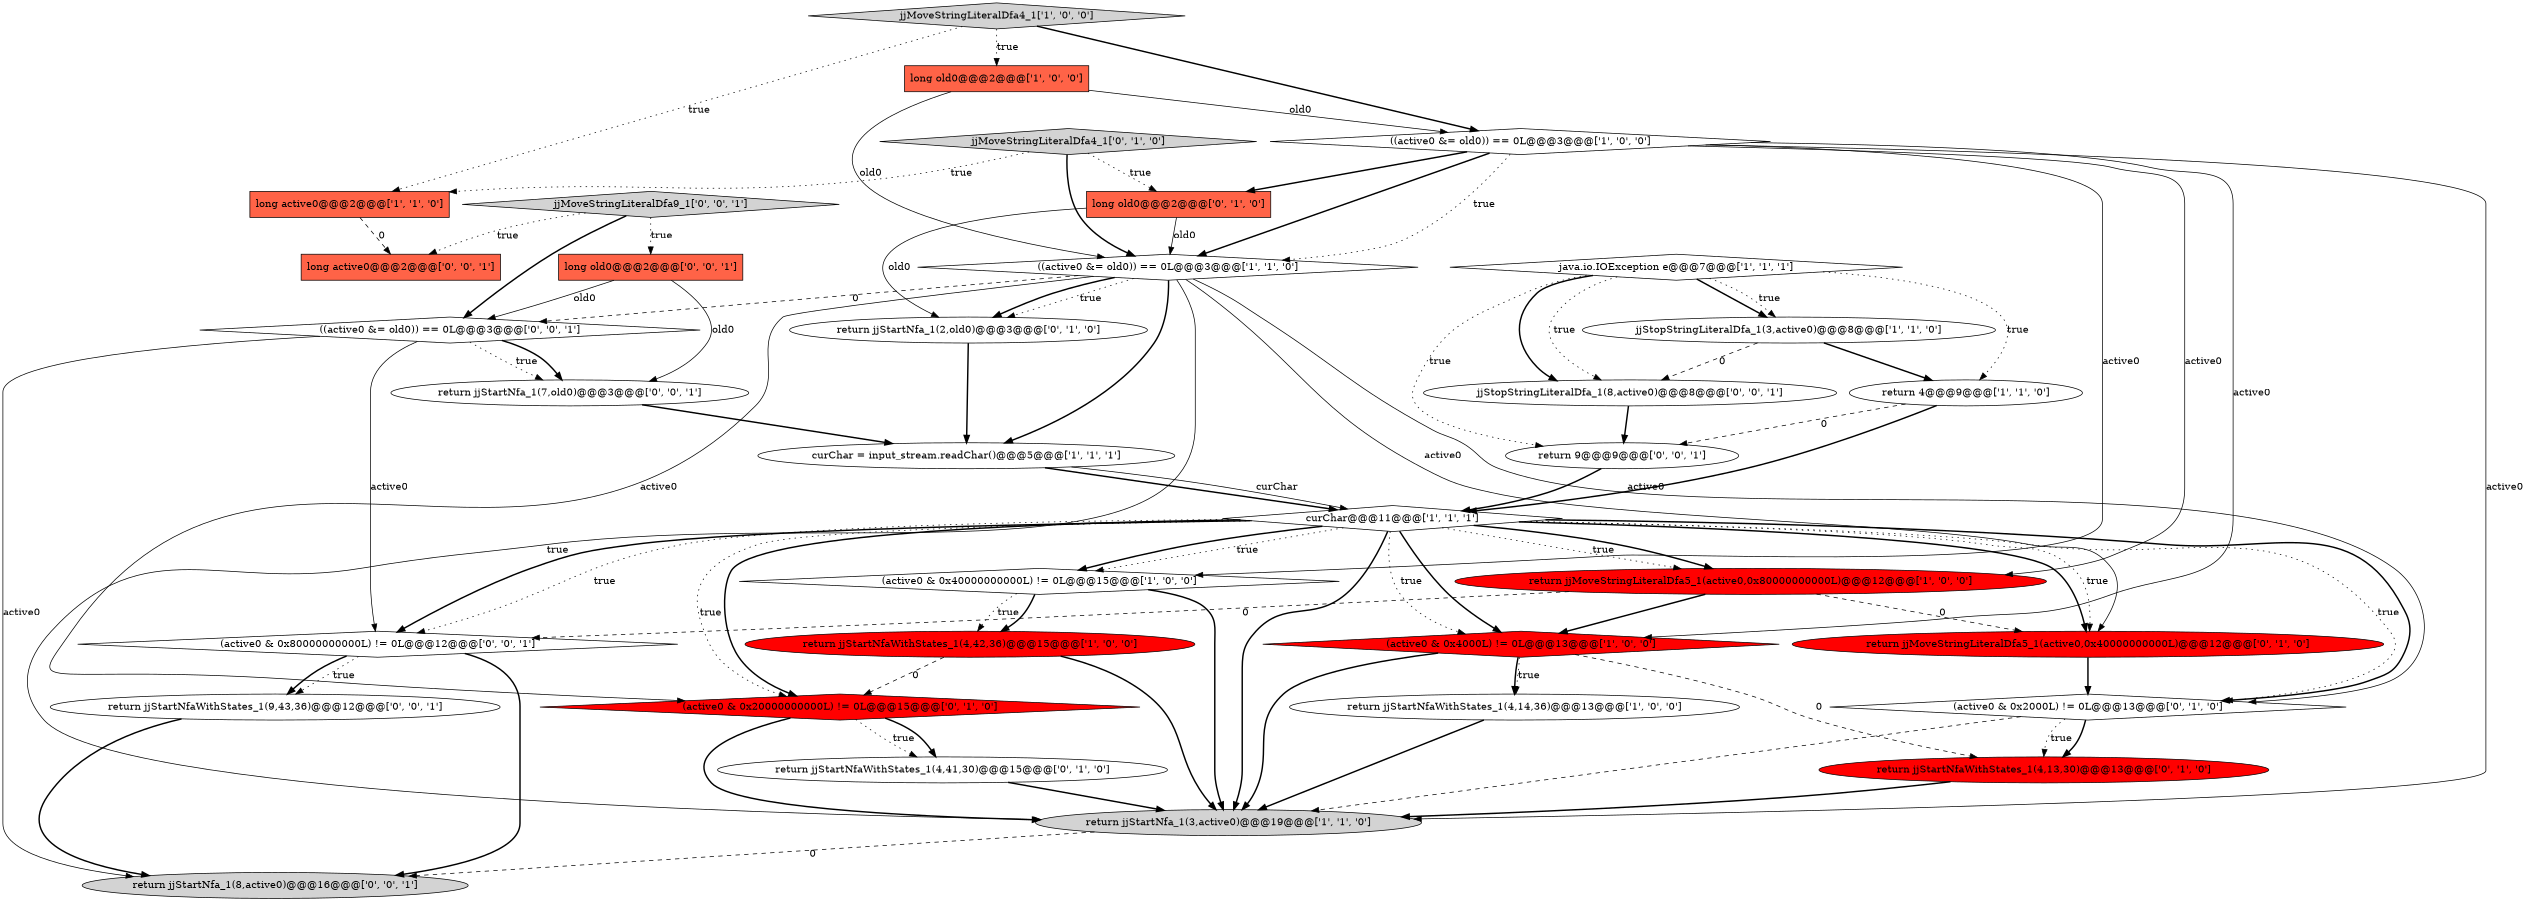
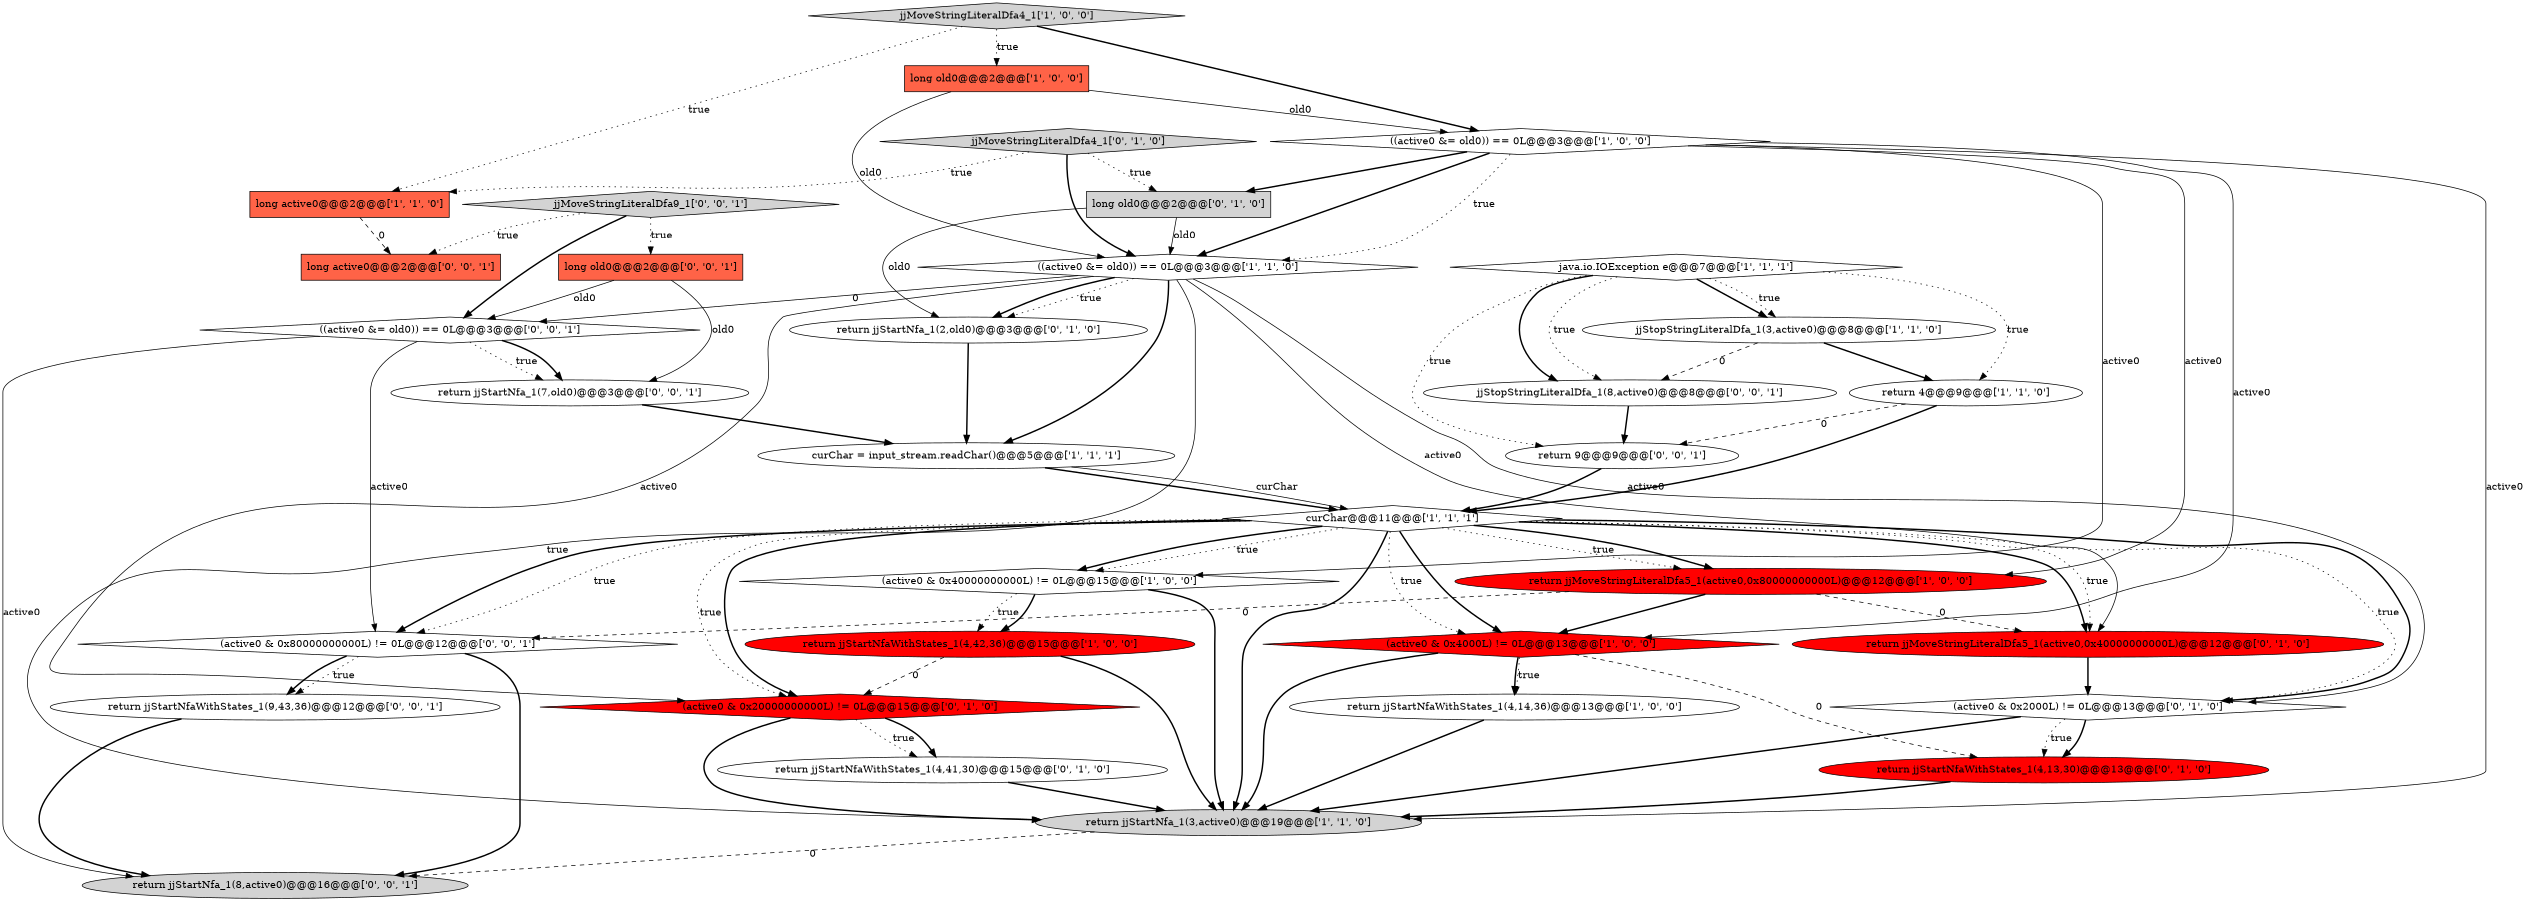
(1179, 204) -> (1179, 204)
(813, 298) -> (813, 298)
(1670, 763) -> (1670, 763)
